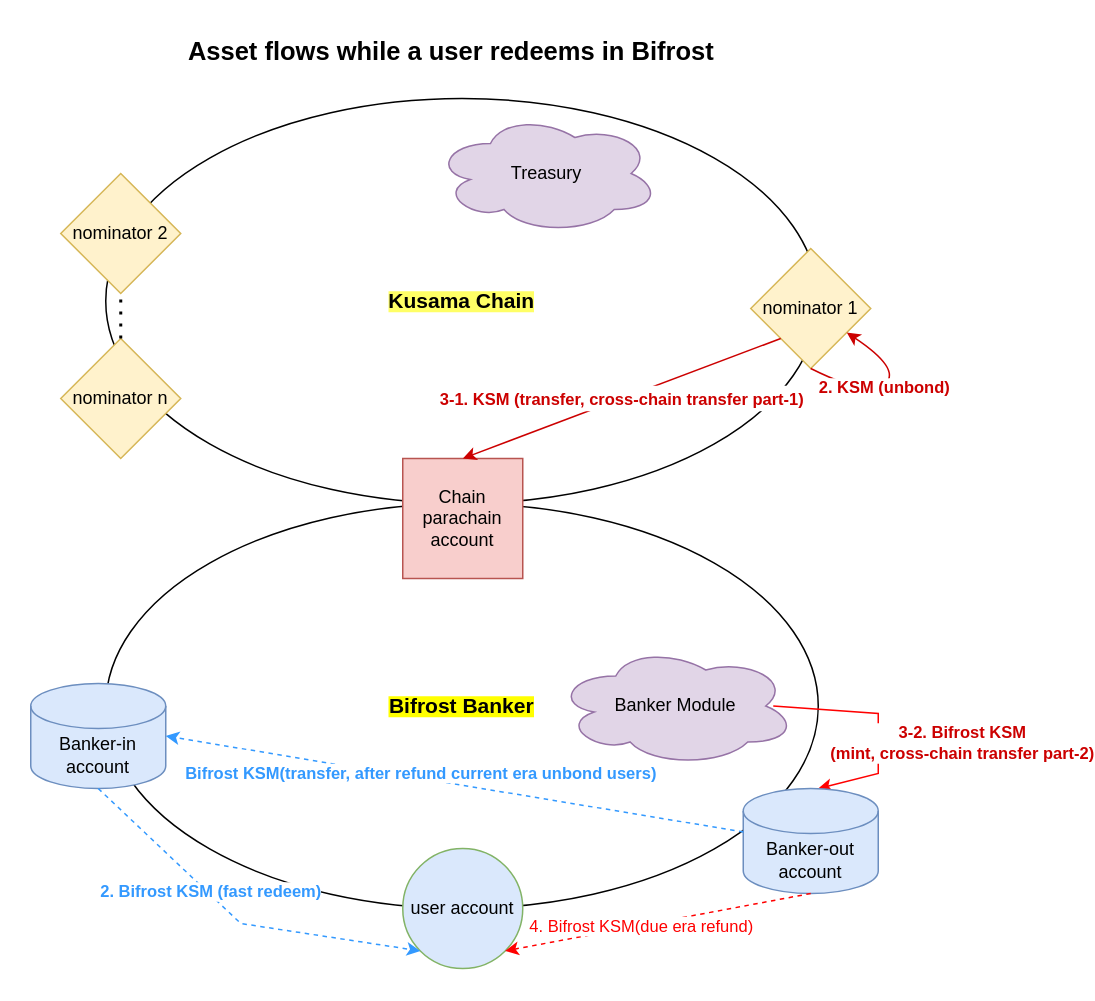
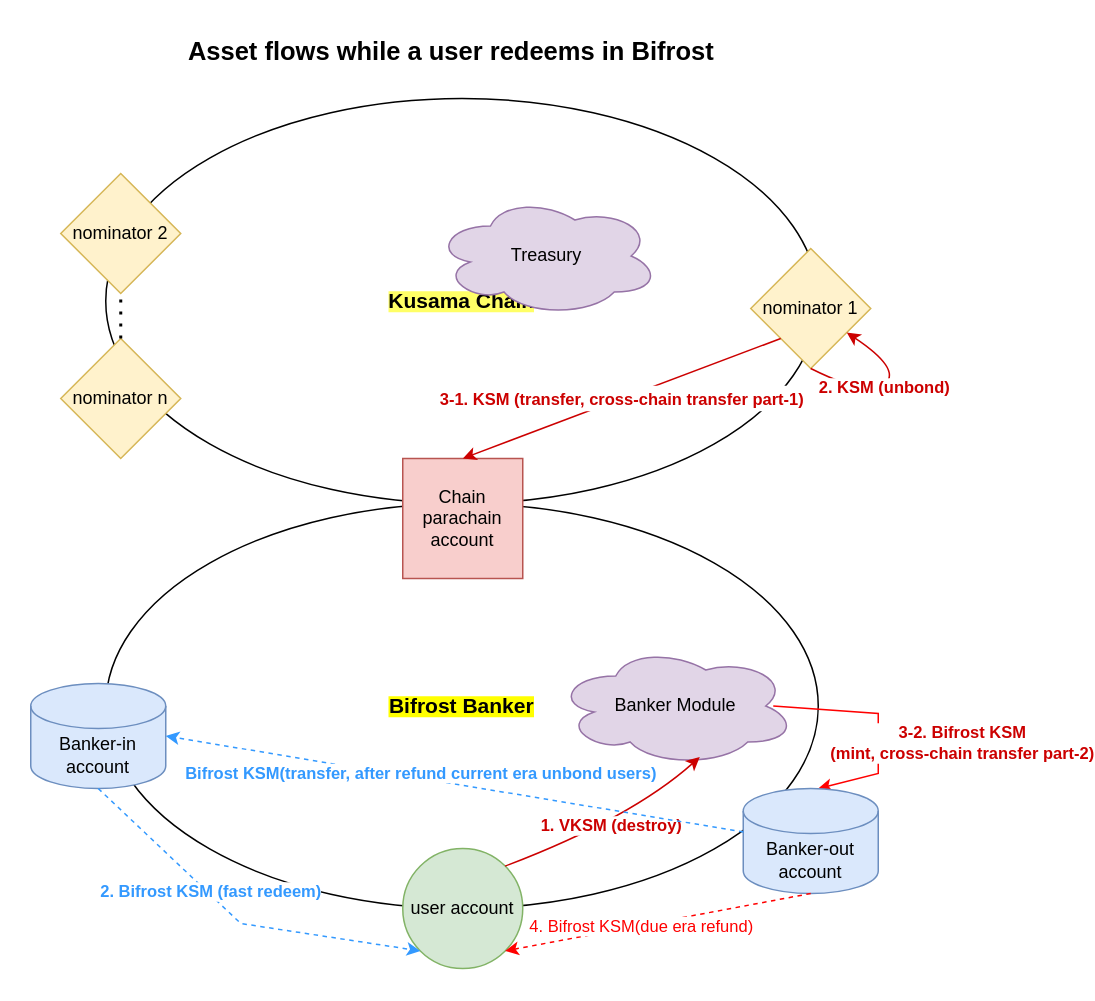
(547, 173) -> (547, 256)
none -> (602, 823)
(463, 908) -> (463, 908)
